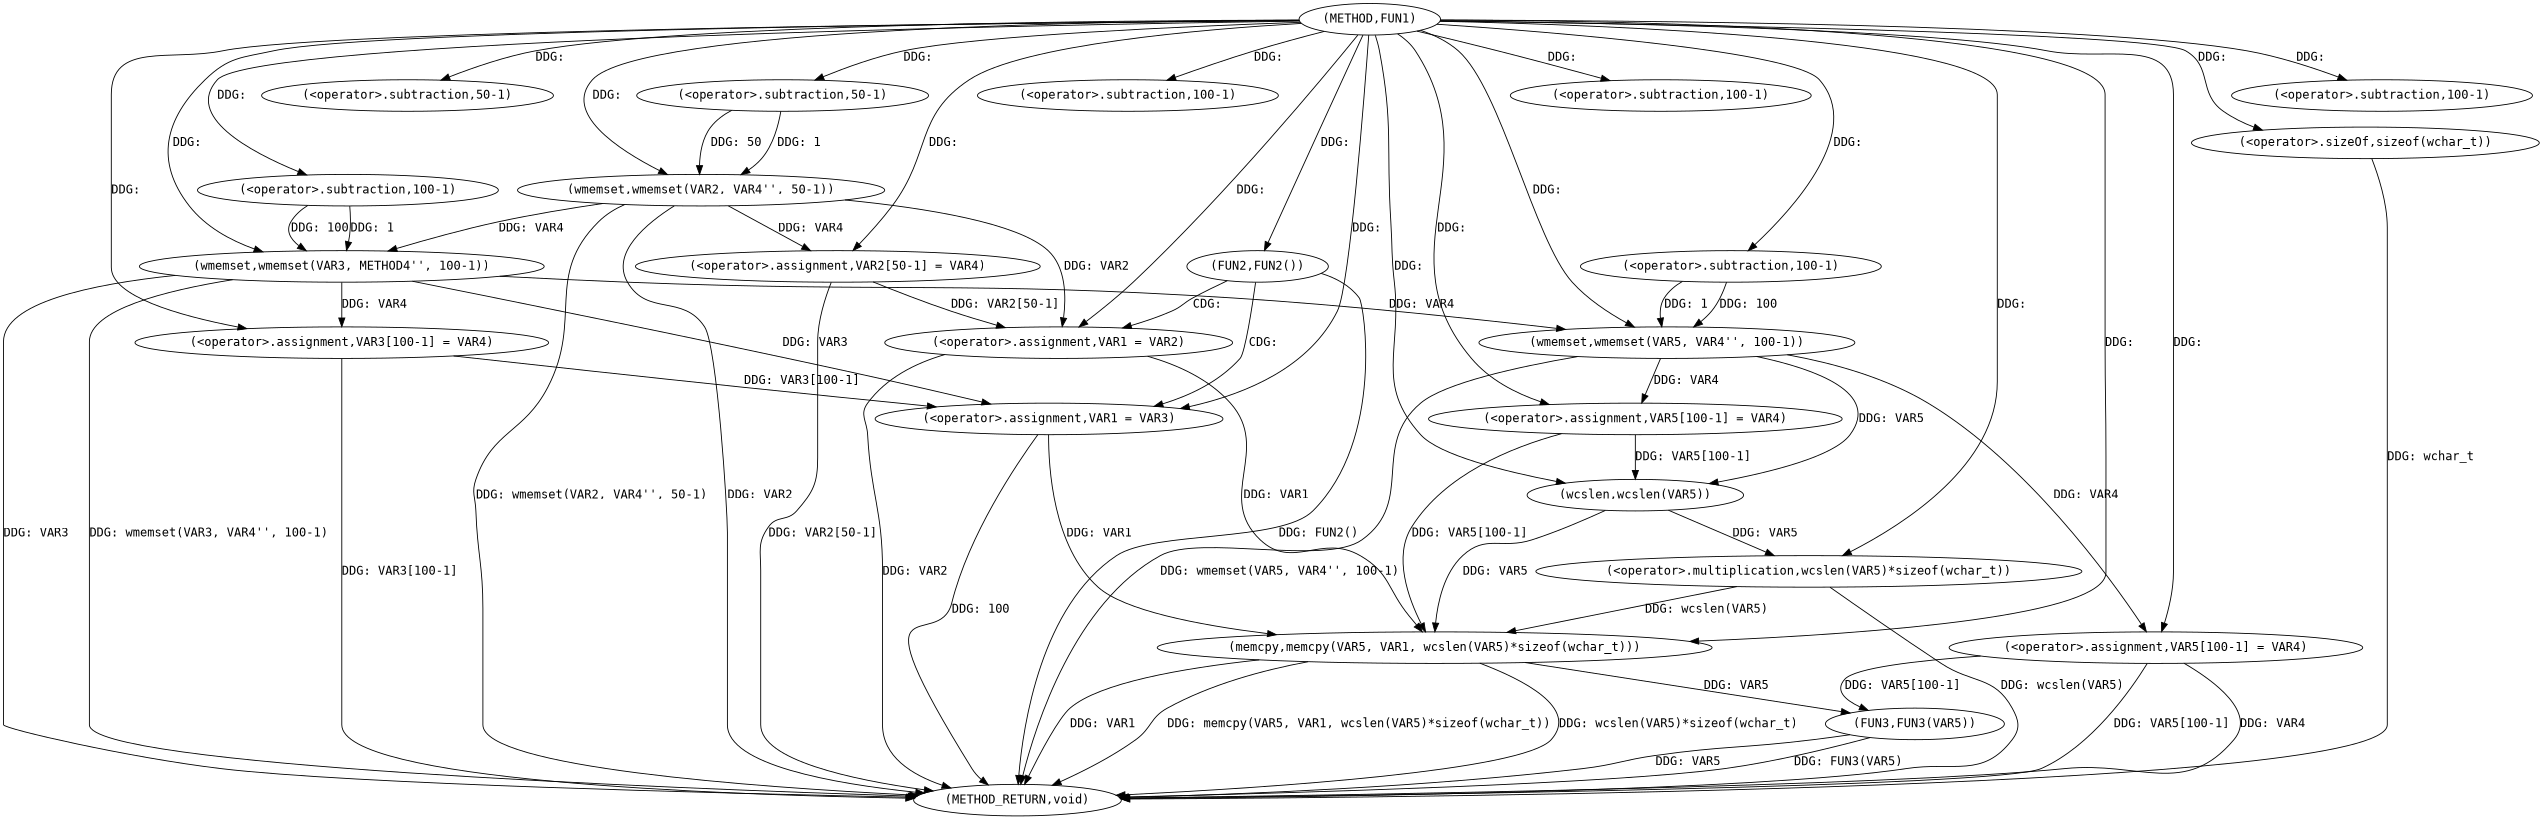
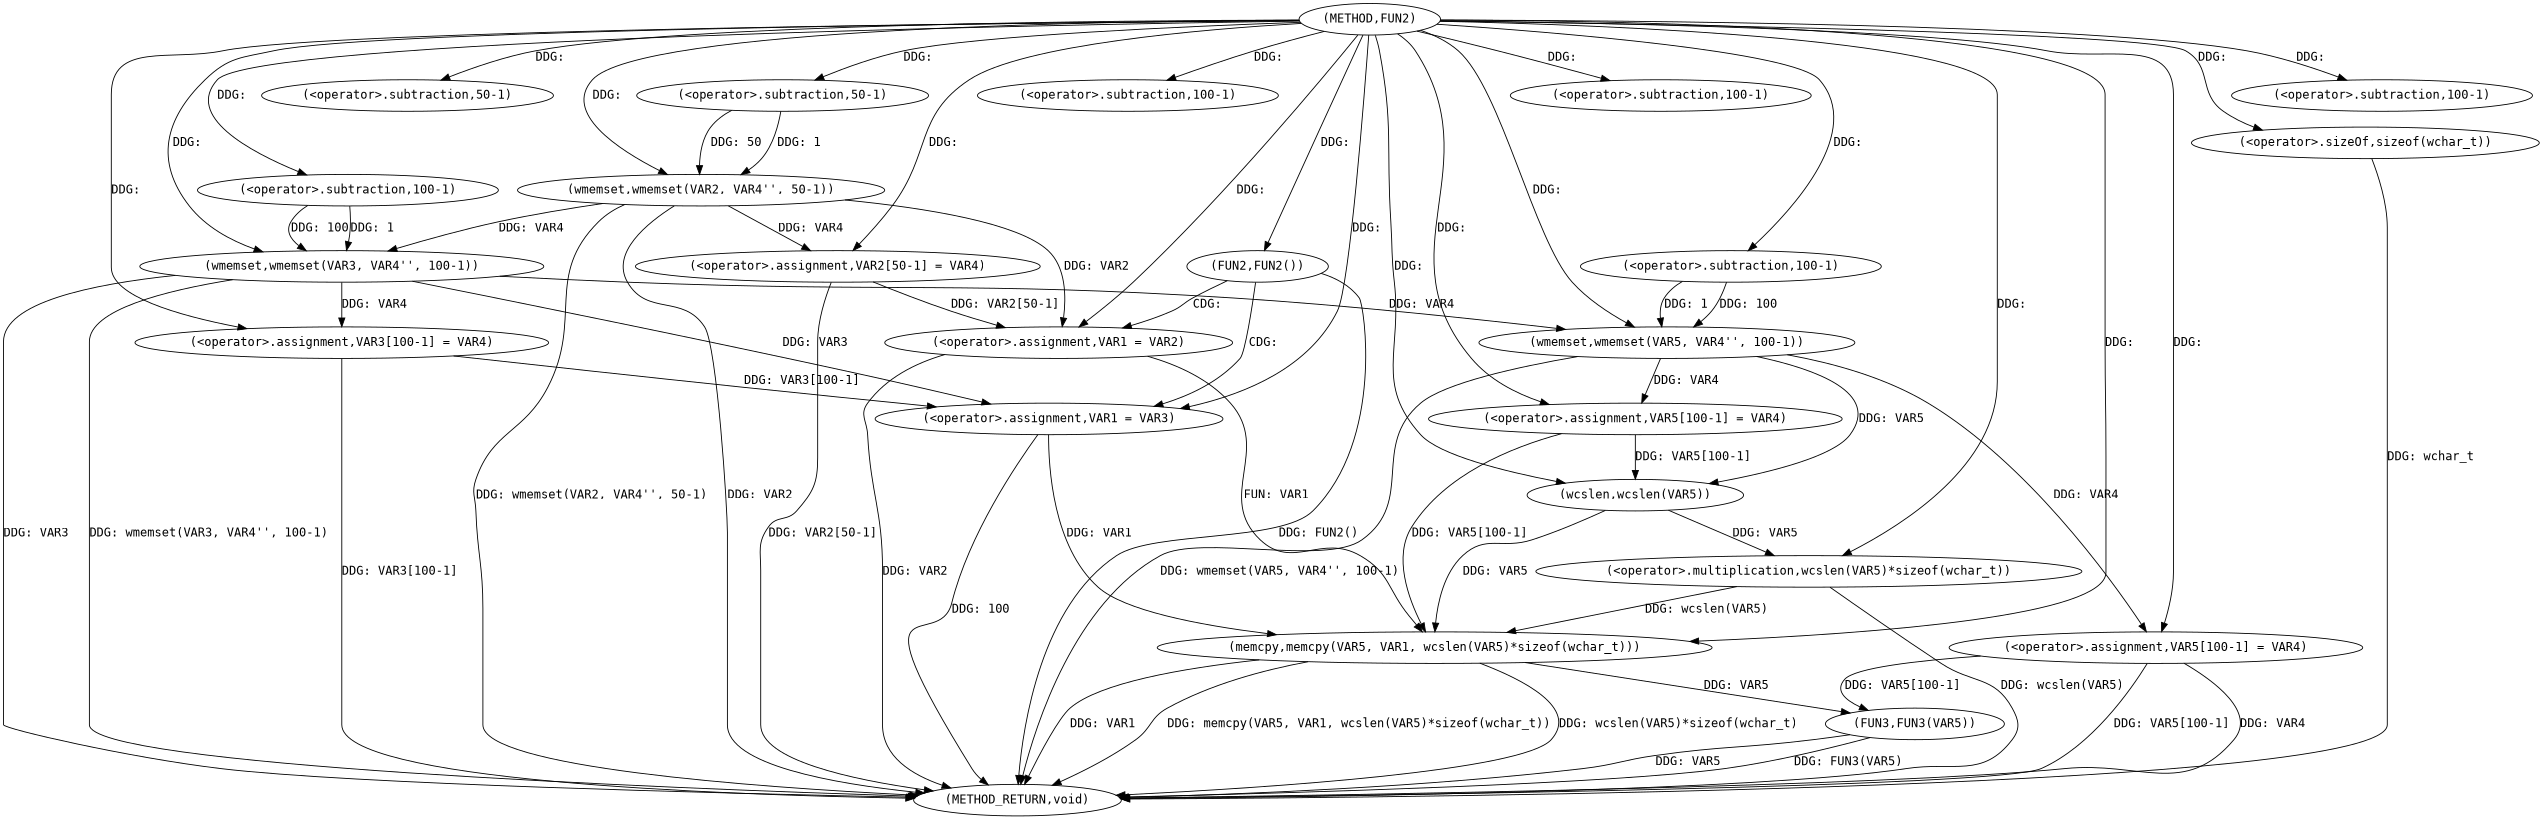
(1370, 19) -> (1370, 19)
(342, 266) -> (342, 266)
(1276, 495) -> (1276, 495)
